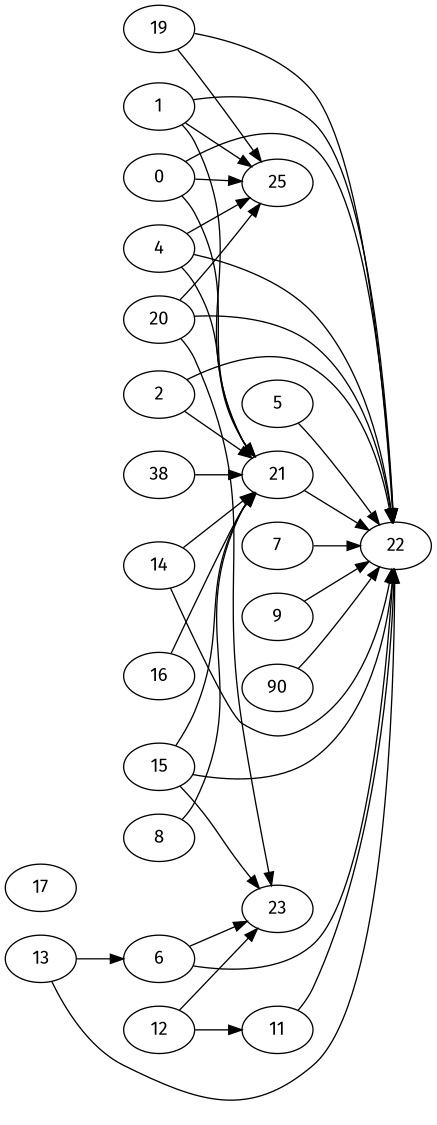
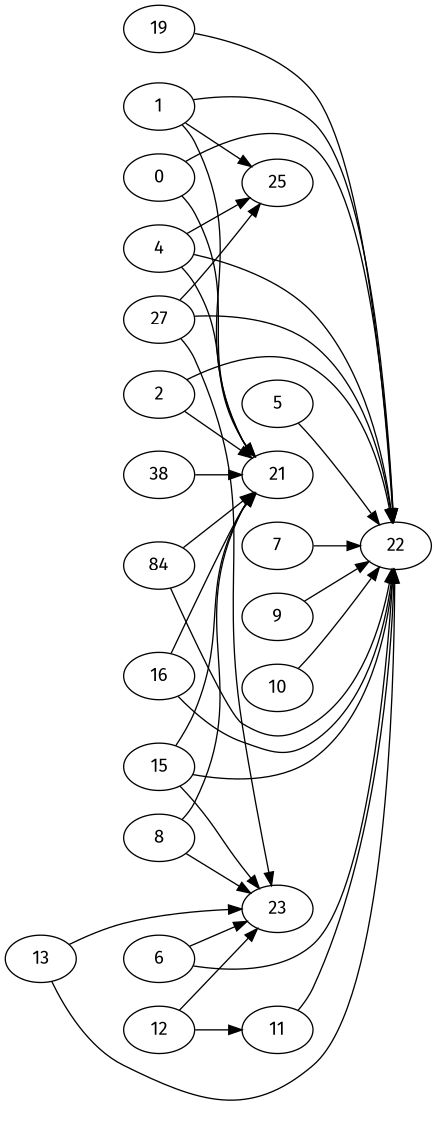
(222, 107) -> none
(219, 180) -> none
(159, 320) -> (159, 320)
(331, 507) -> (324, 733)
(159, 566) -> (159, 566)
(278, 688) -> (278, 688)
none -> (213, 870)
(41, 888) -> none
(94, 959) -> (147, 918)
